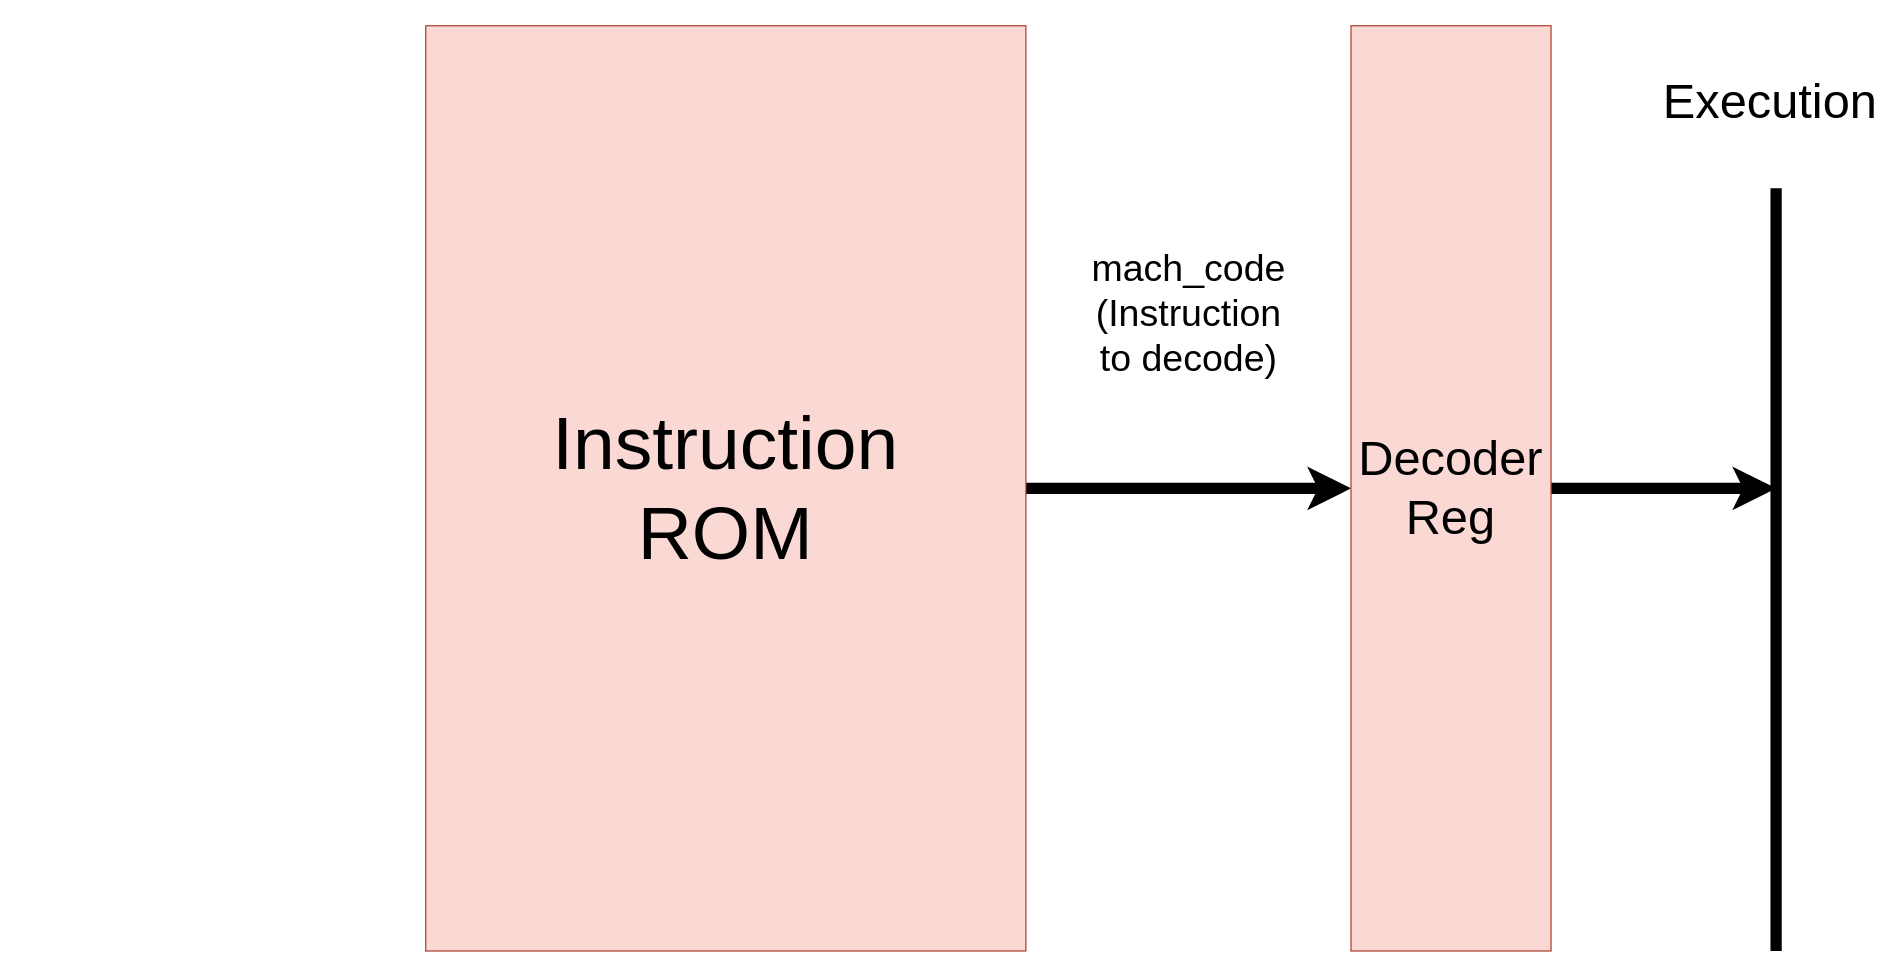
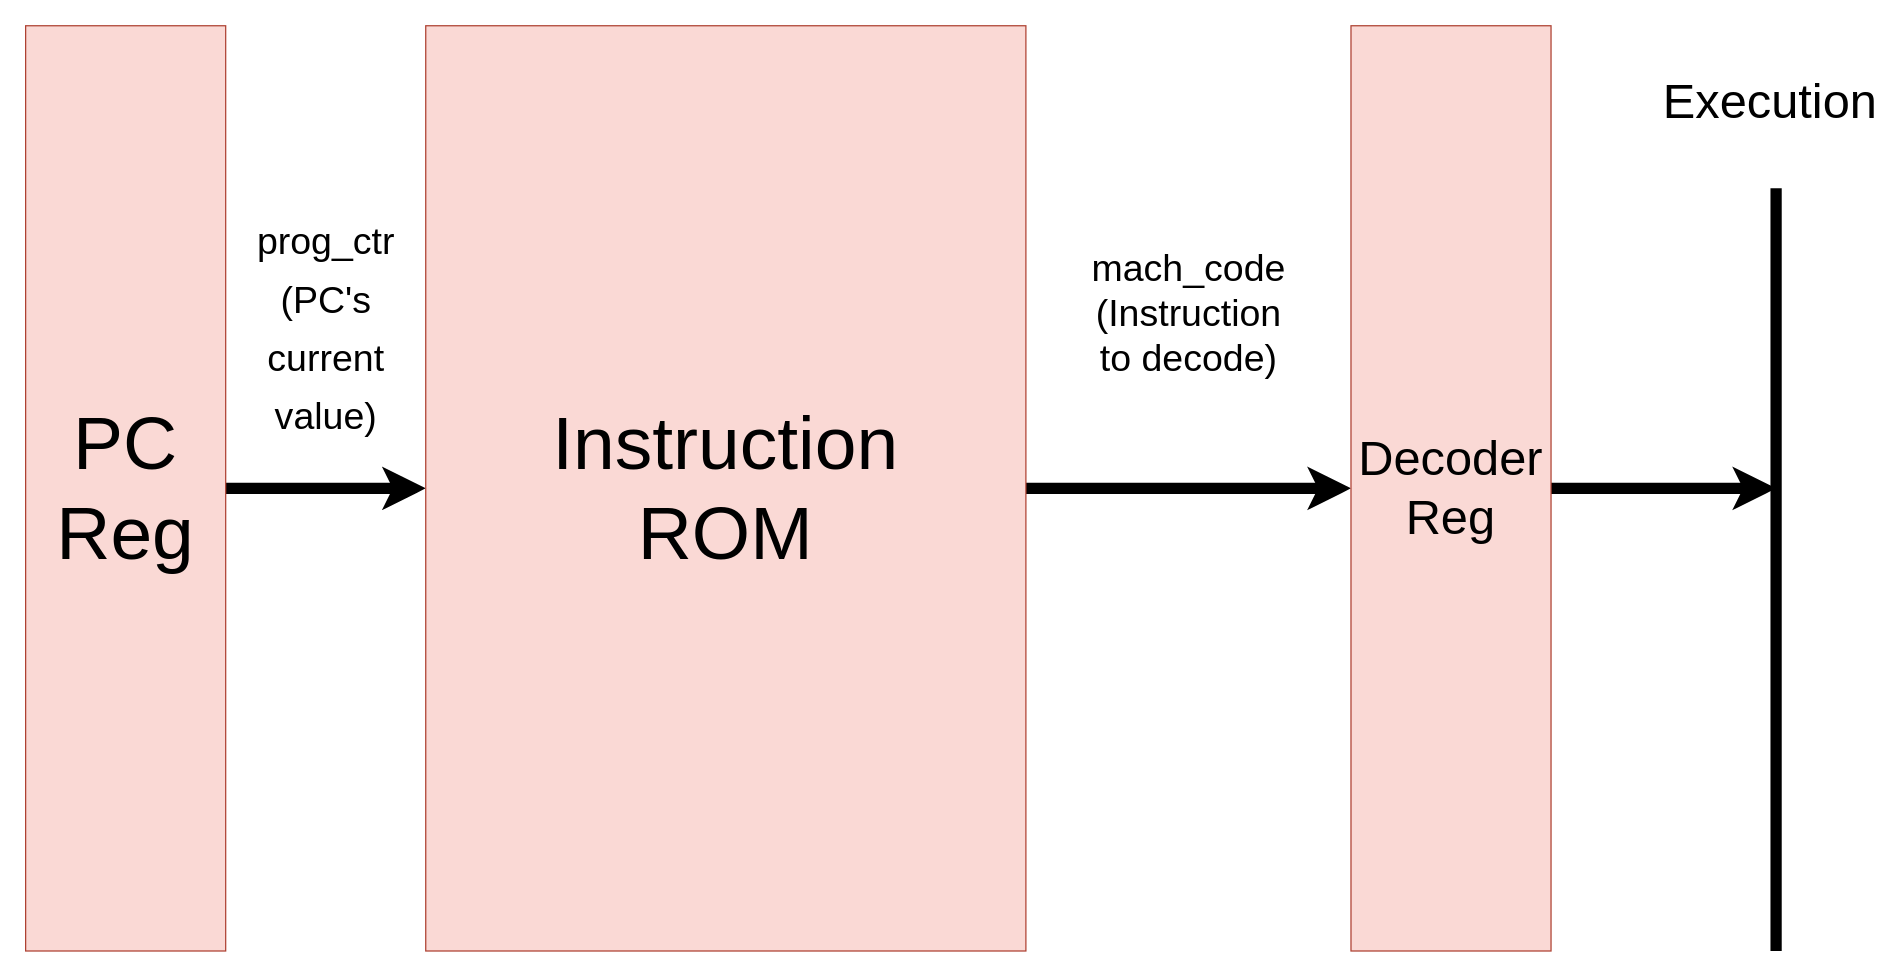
none -> (126, 488)
none -> (312, 488)
